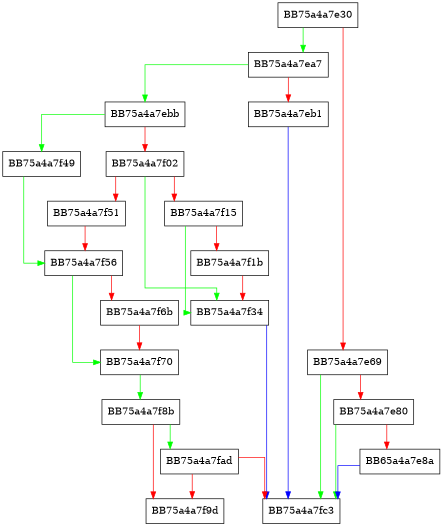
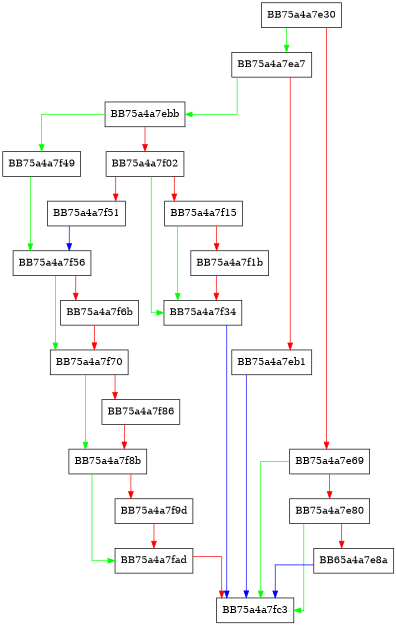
(85, 235) -> (69, 235)
none -> (141, 412)
(192, 483) -> (154, 532)
